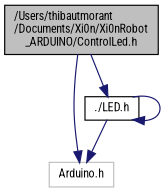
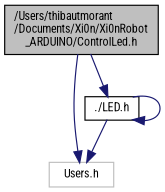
(81, 175) -> (81, 175)
